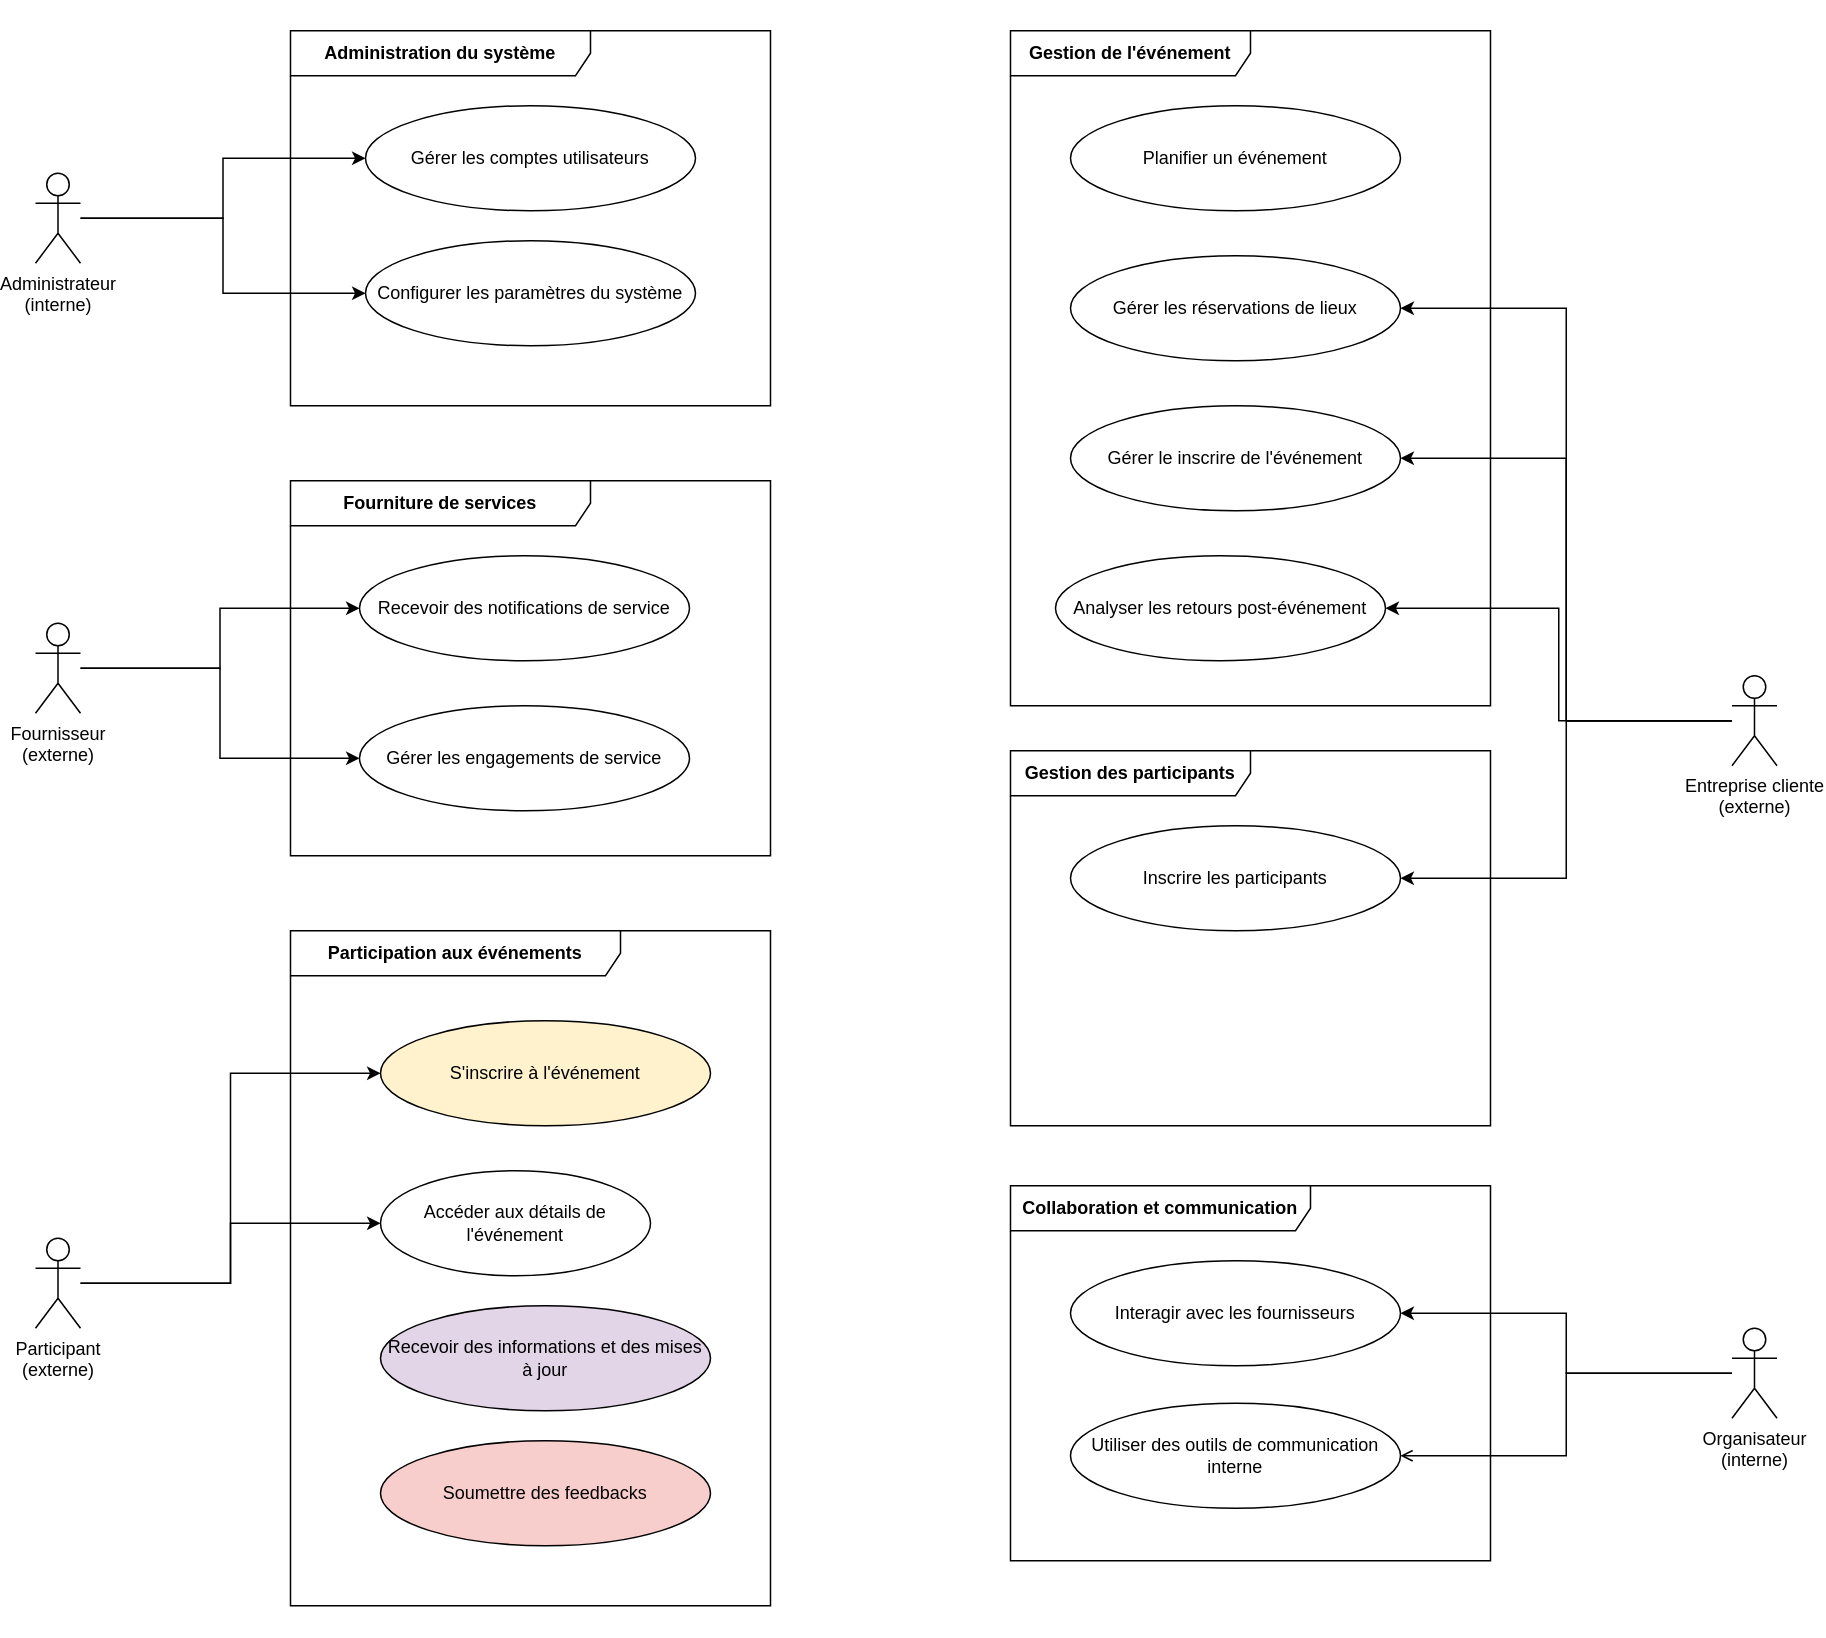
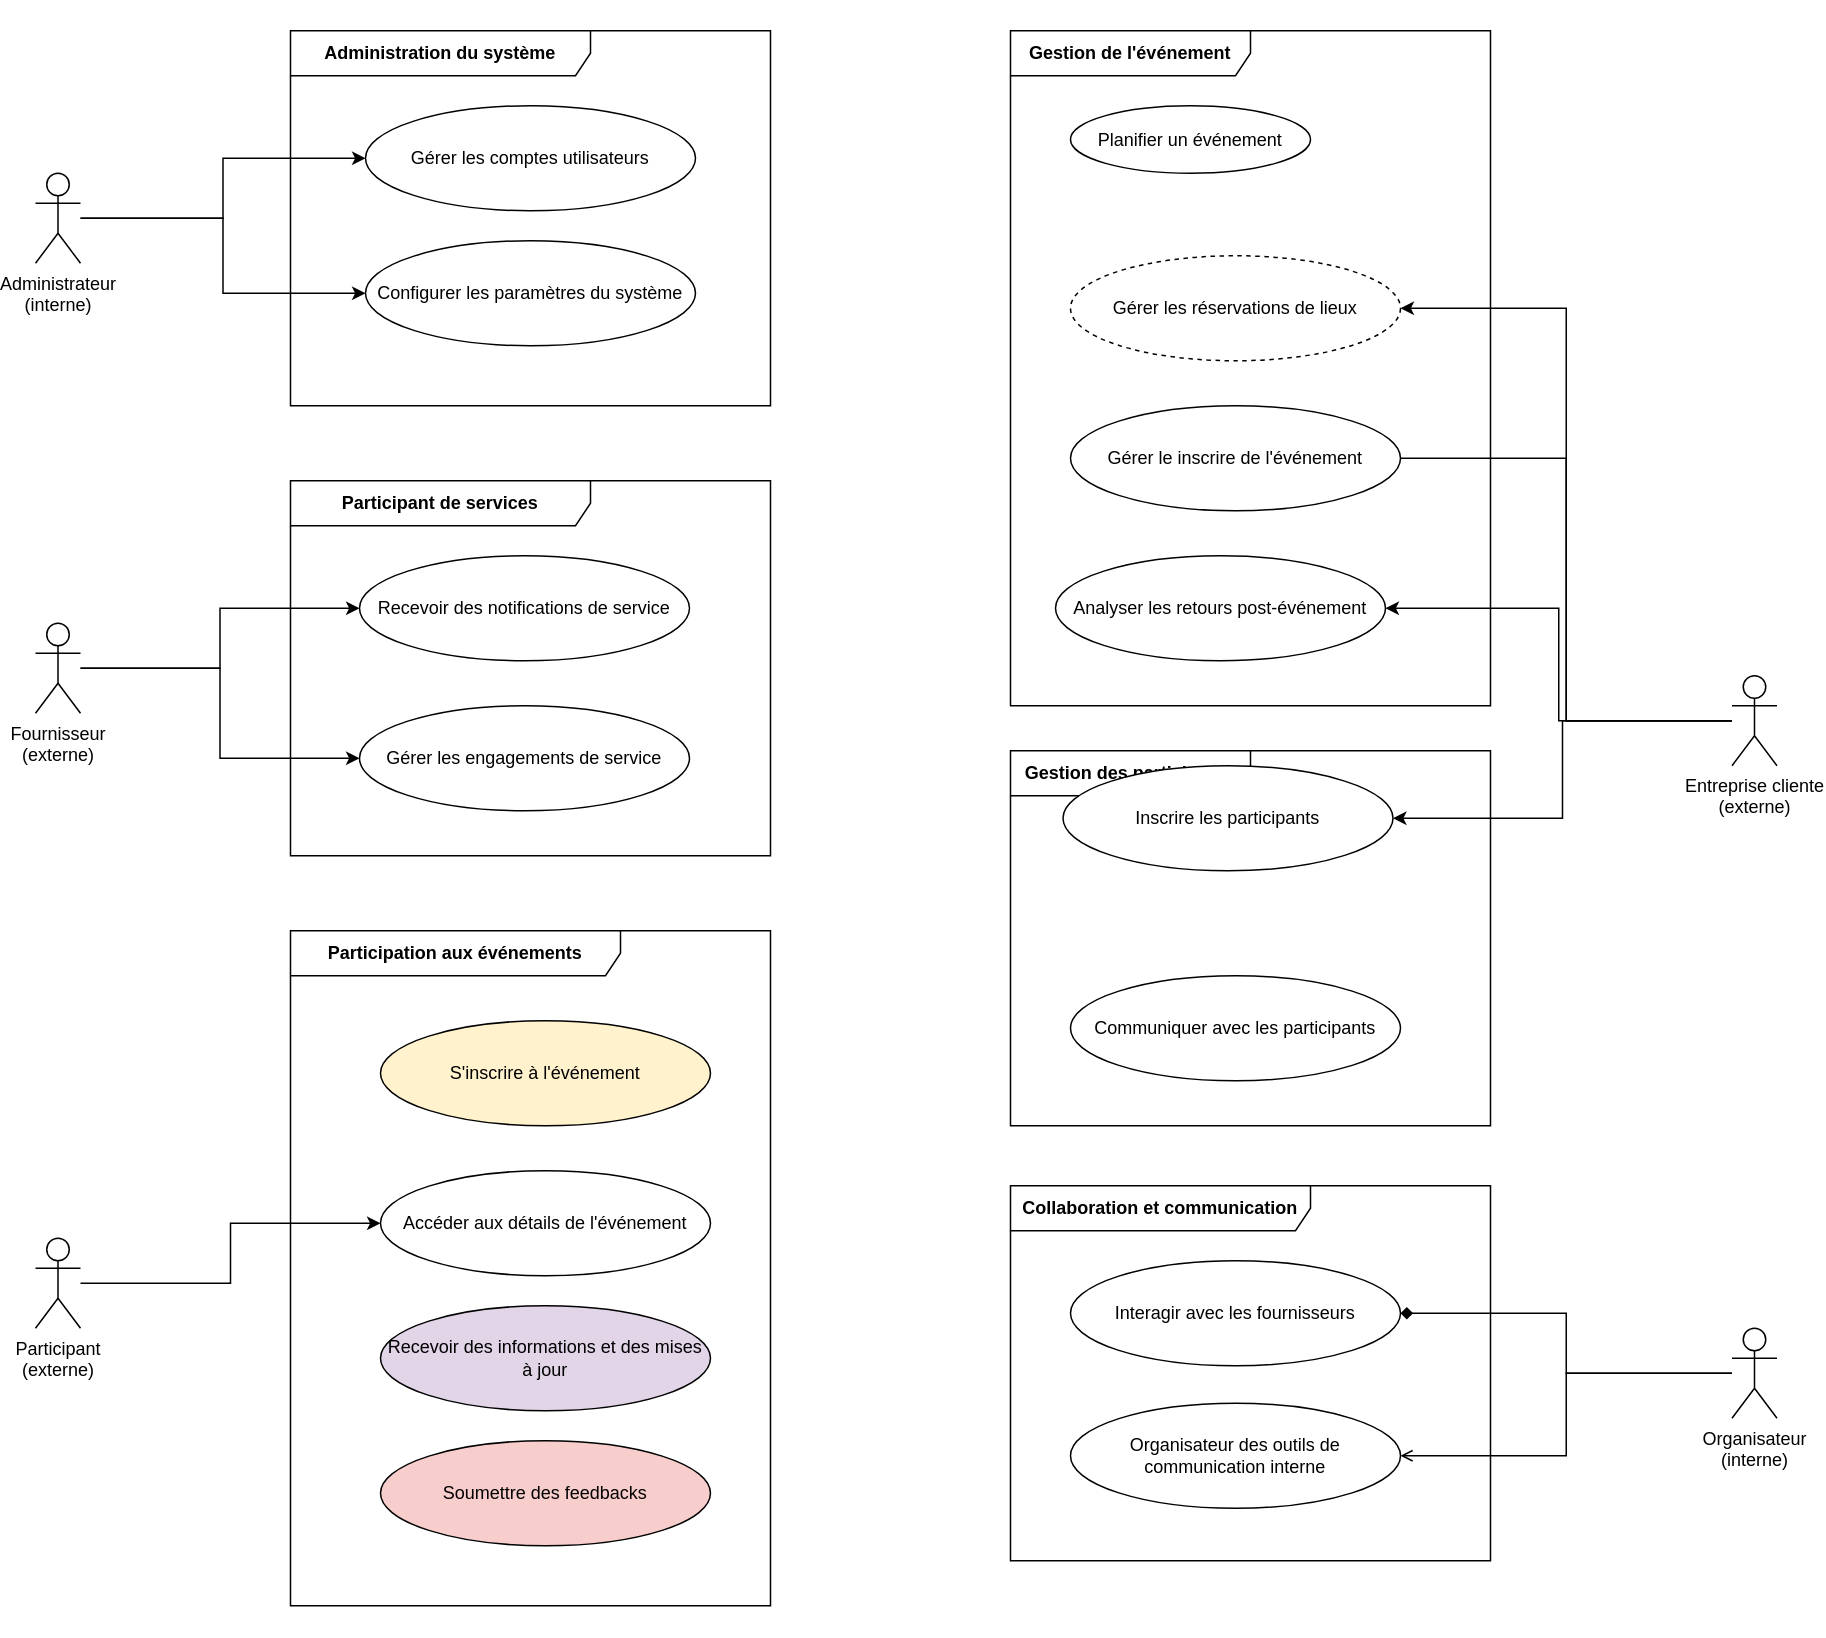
(1235, 158) -> (1190, 140)
(1235, 308) -> (1235, 308)
(1412, 458) -> (1407, 458)
(440, 503) -> (440, 503)
(1235, 878) -> (1228, 818)
none -> (1235, 1028)
(230, 1077) -> none
(515, 1223) -> (545, 1223)
(1412, 1313) -> (1413, 1313)
(1235, 1456) -> (1235, 1456)
